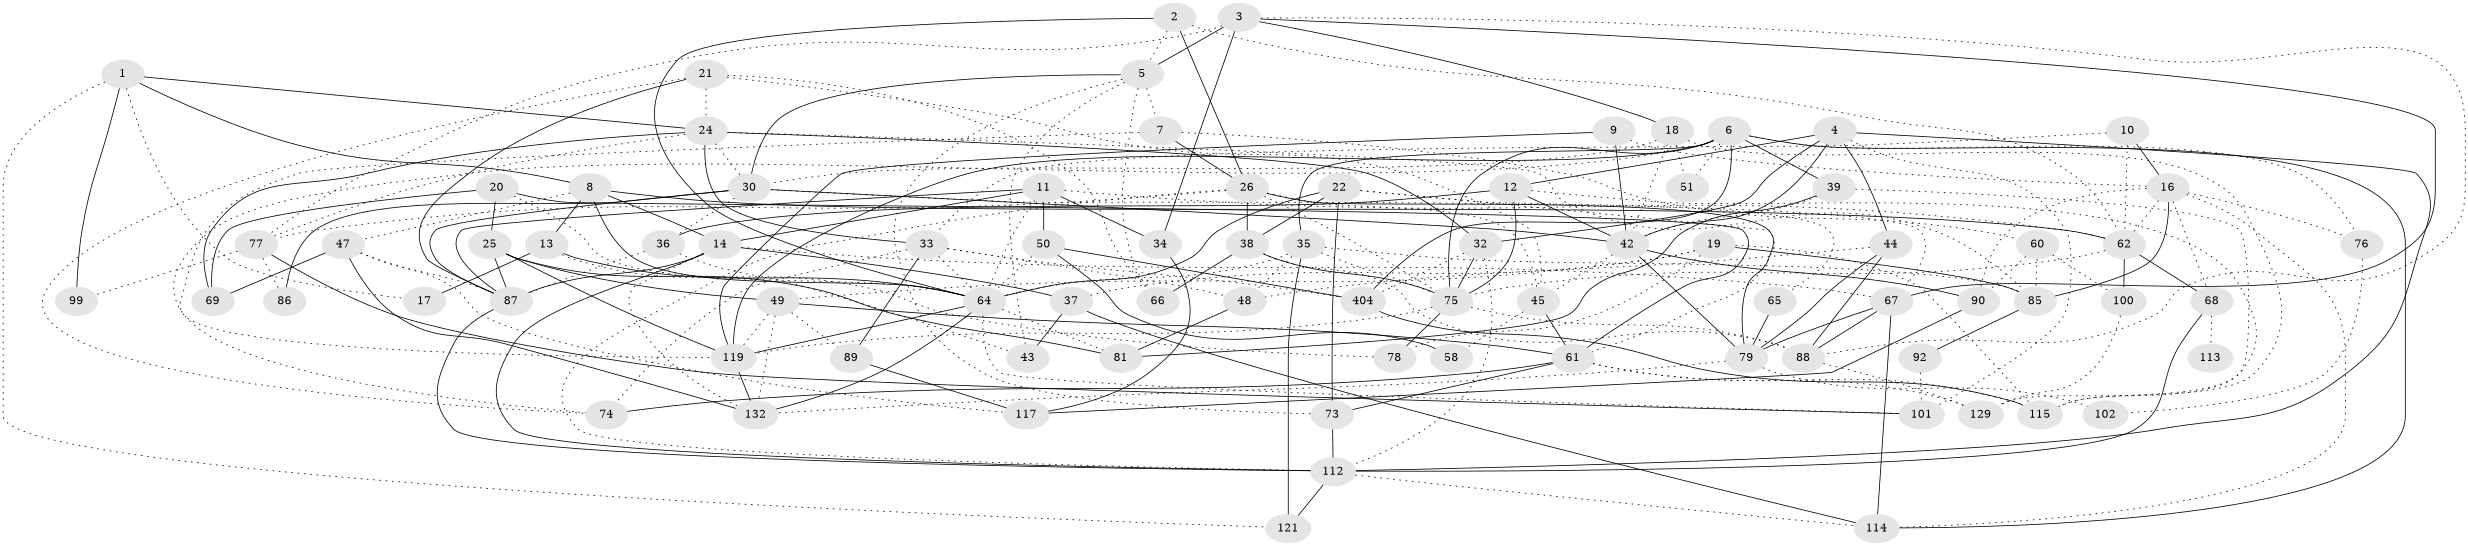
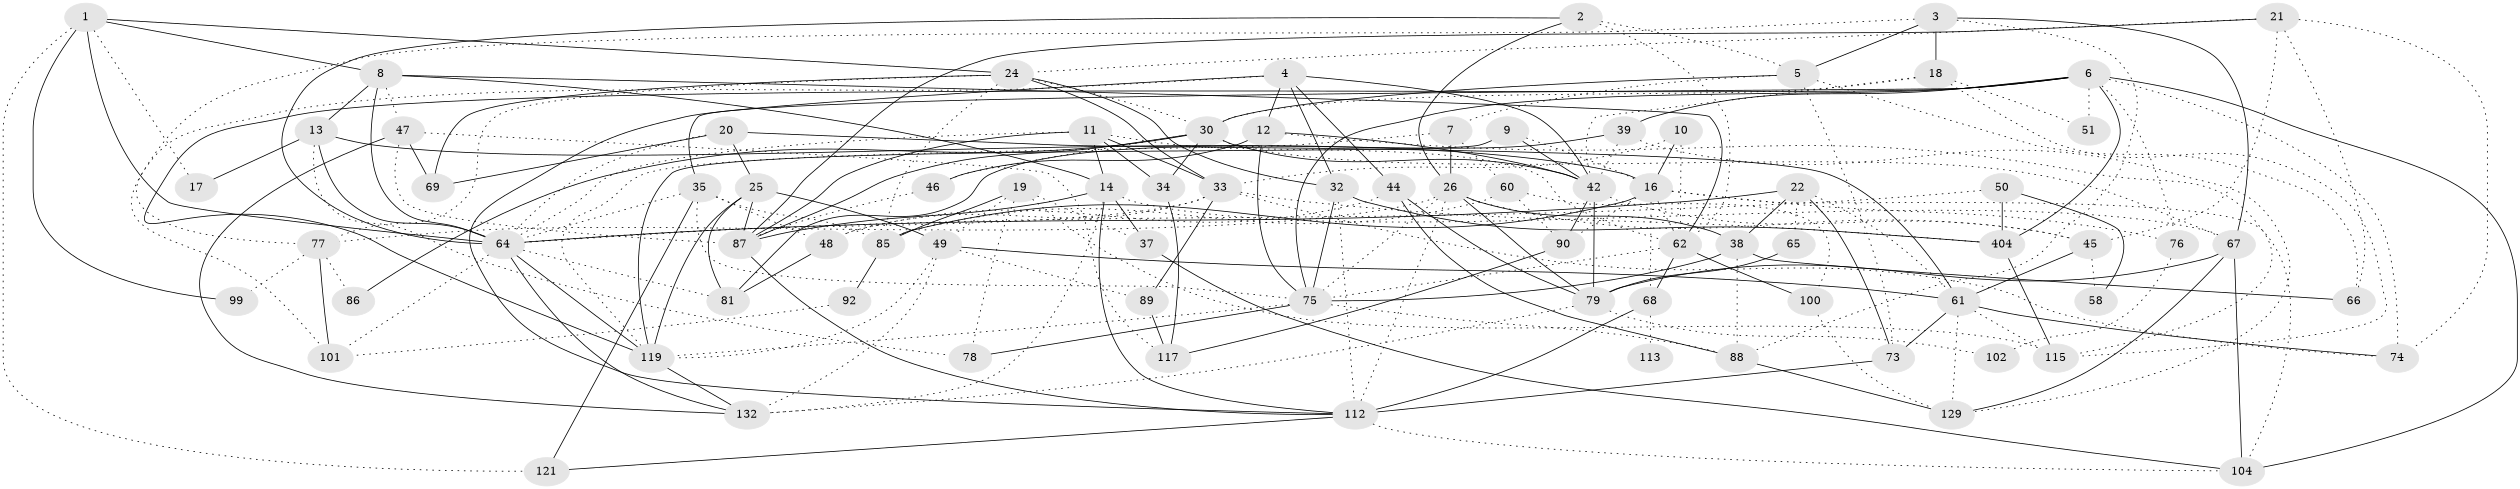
(1202, 126) -> (1185, 159)
none -> (660, 155)
none -> (204, 210)
(1044, 216) -> (1168, 163)
(663, 245) -> (933, 188)
(1422, 273) -> (1602, 230)
(1848, 330) -> (2105, 360)
(1028, 358) -> none
(1866, 374) -> (1844, 386)
(1877, 529) -> (2242, 472)
